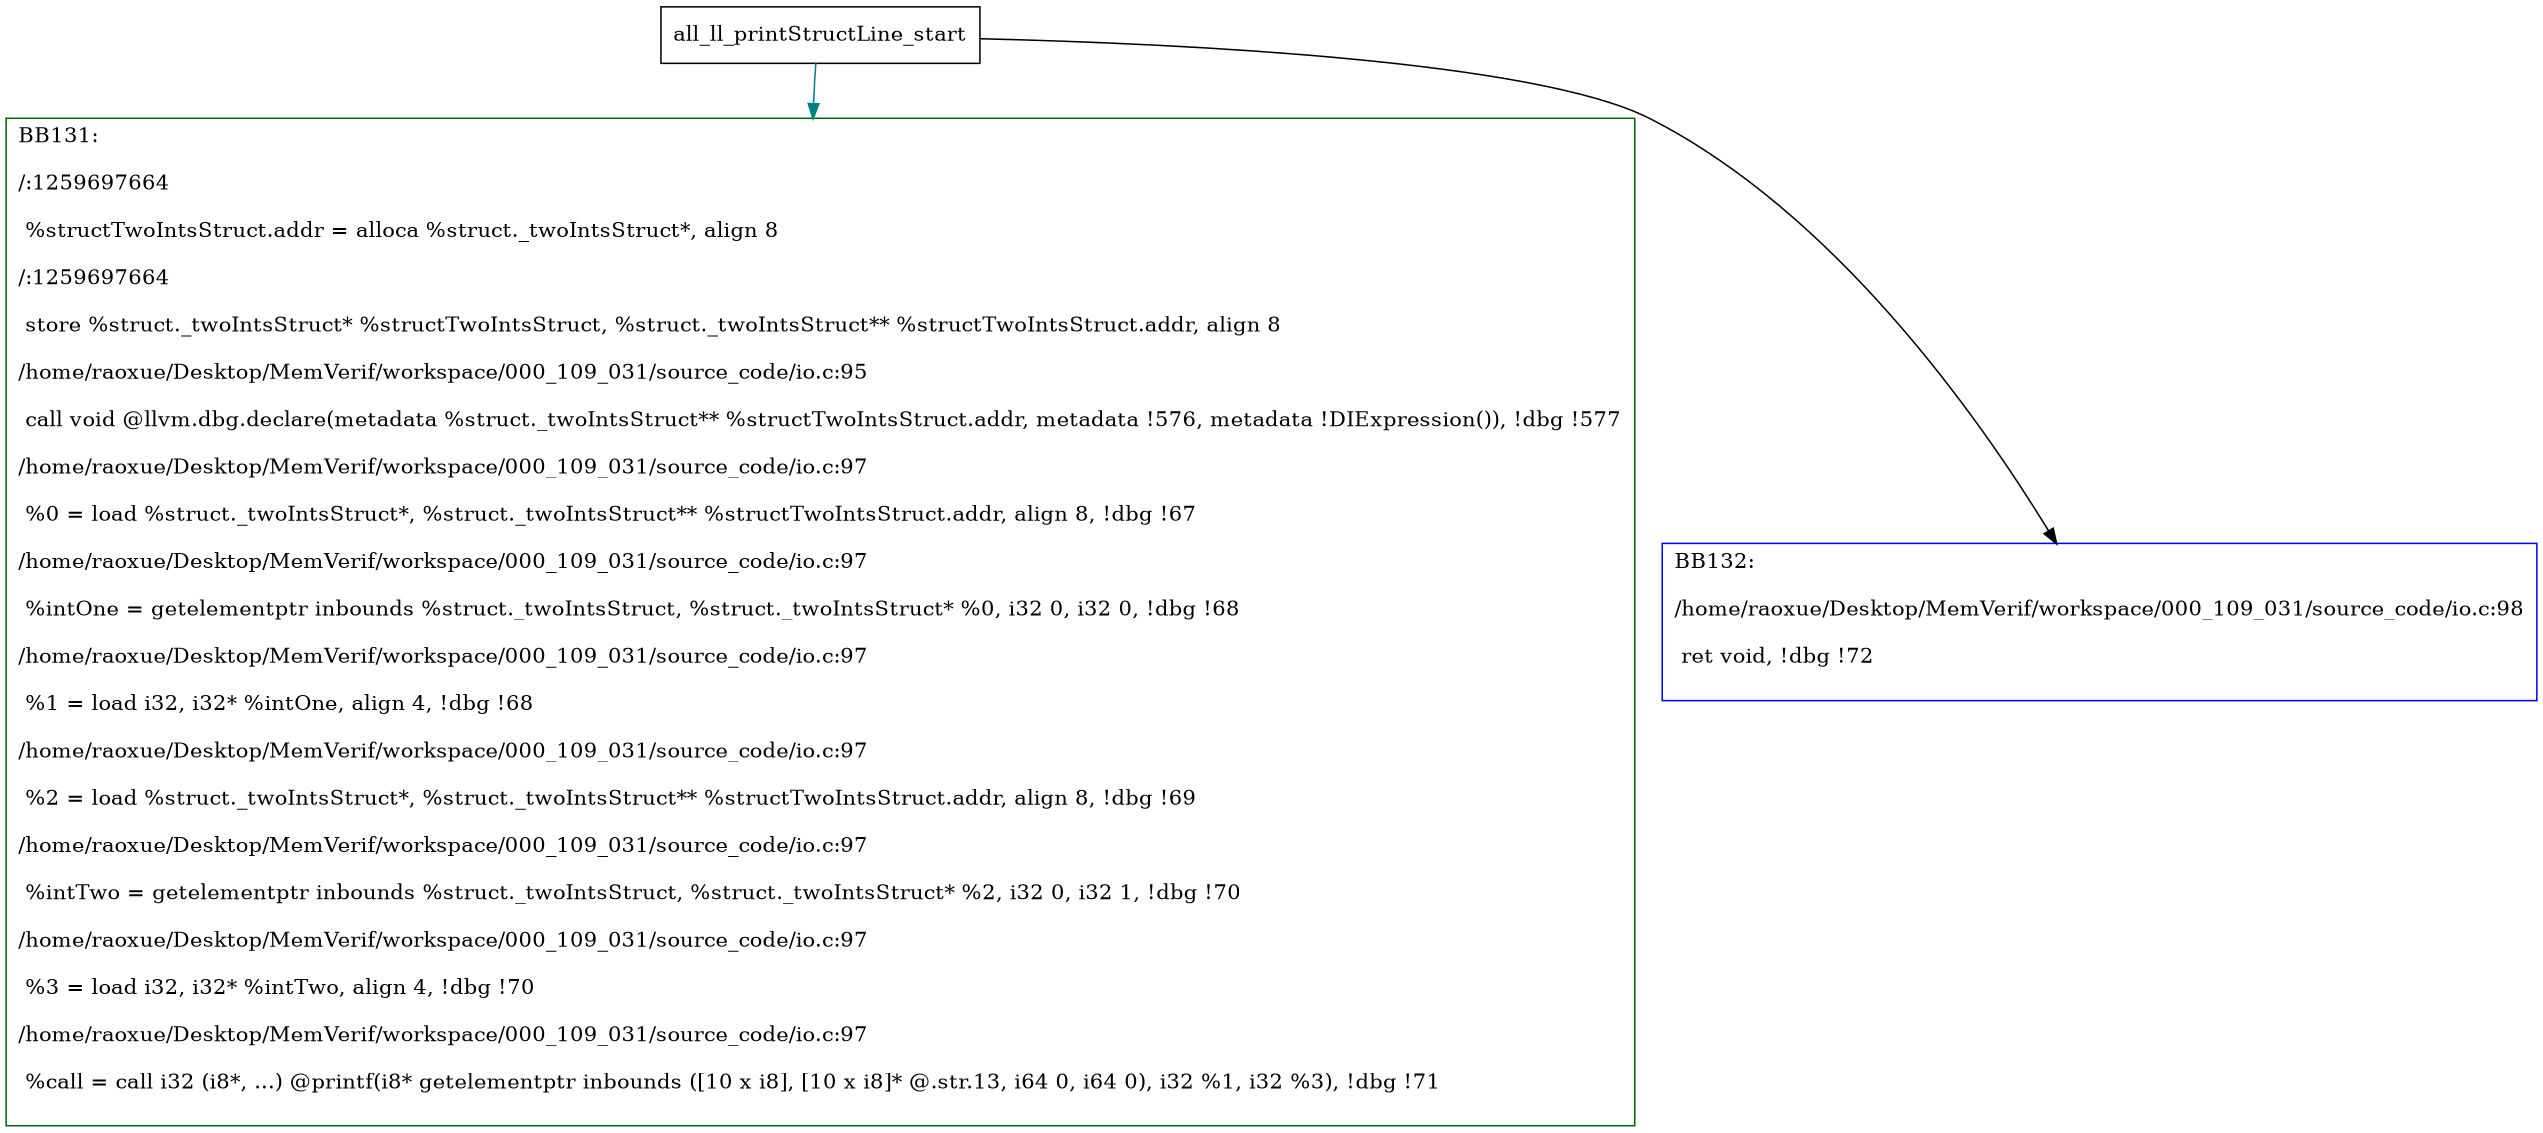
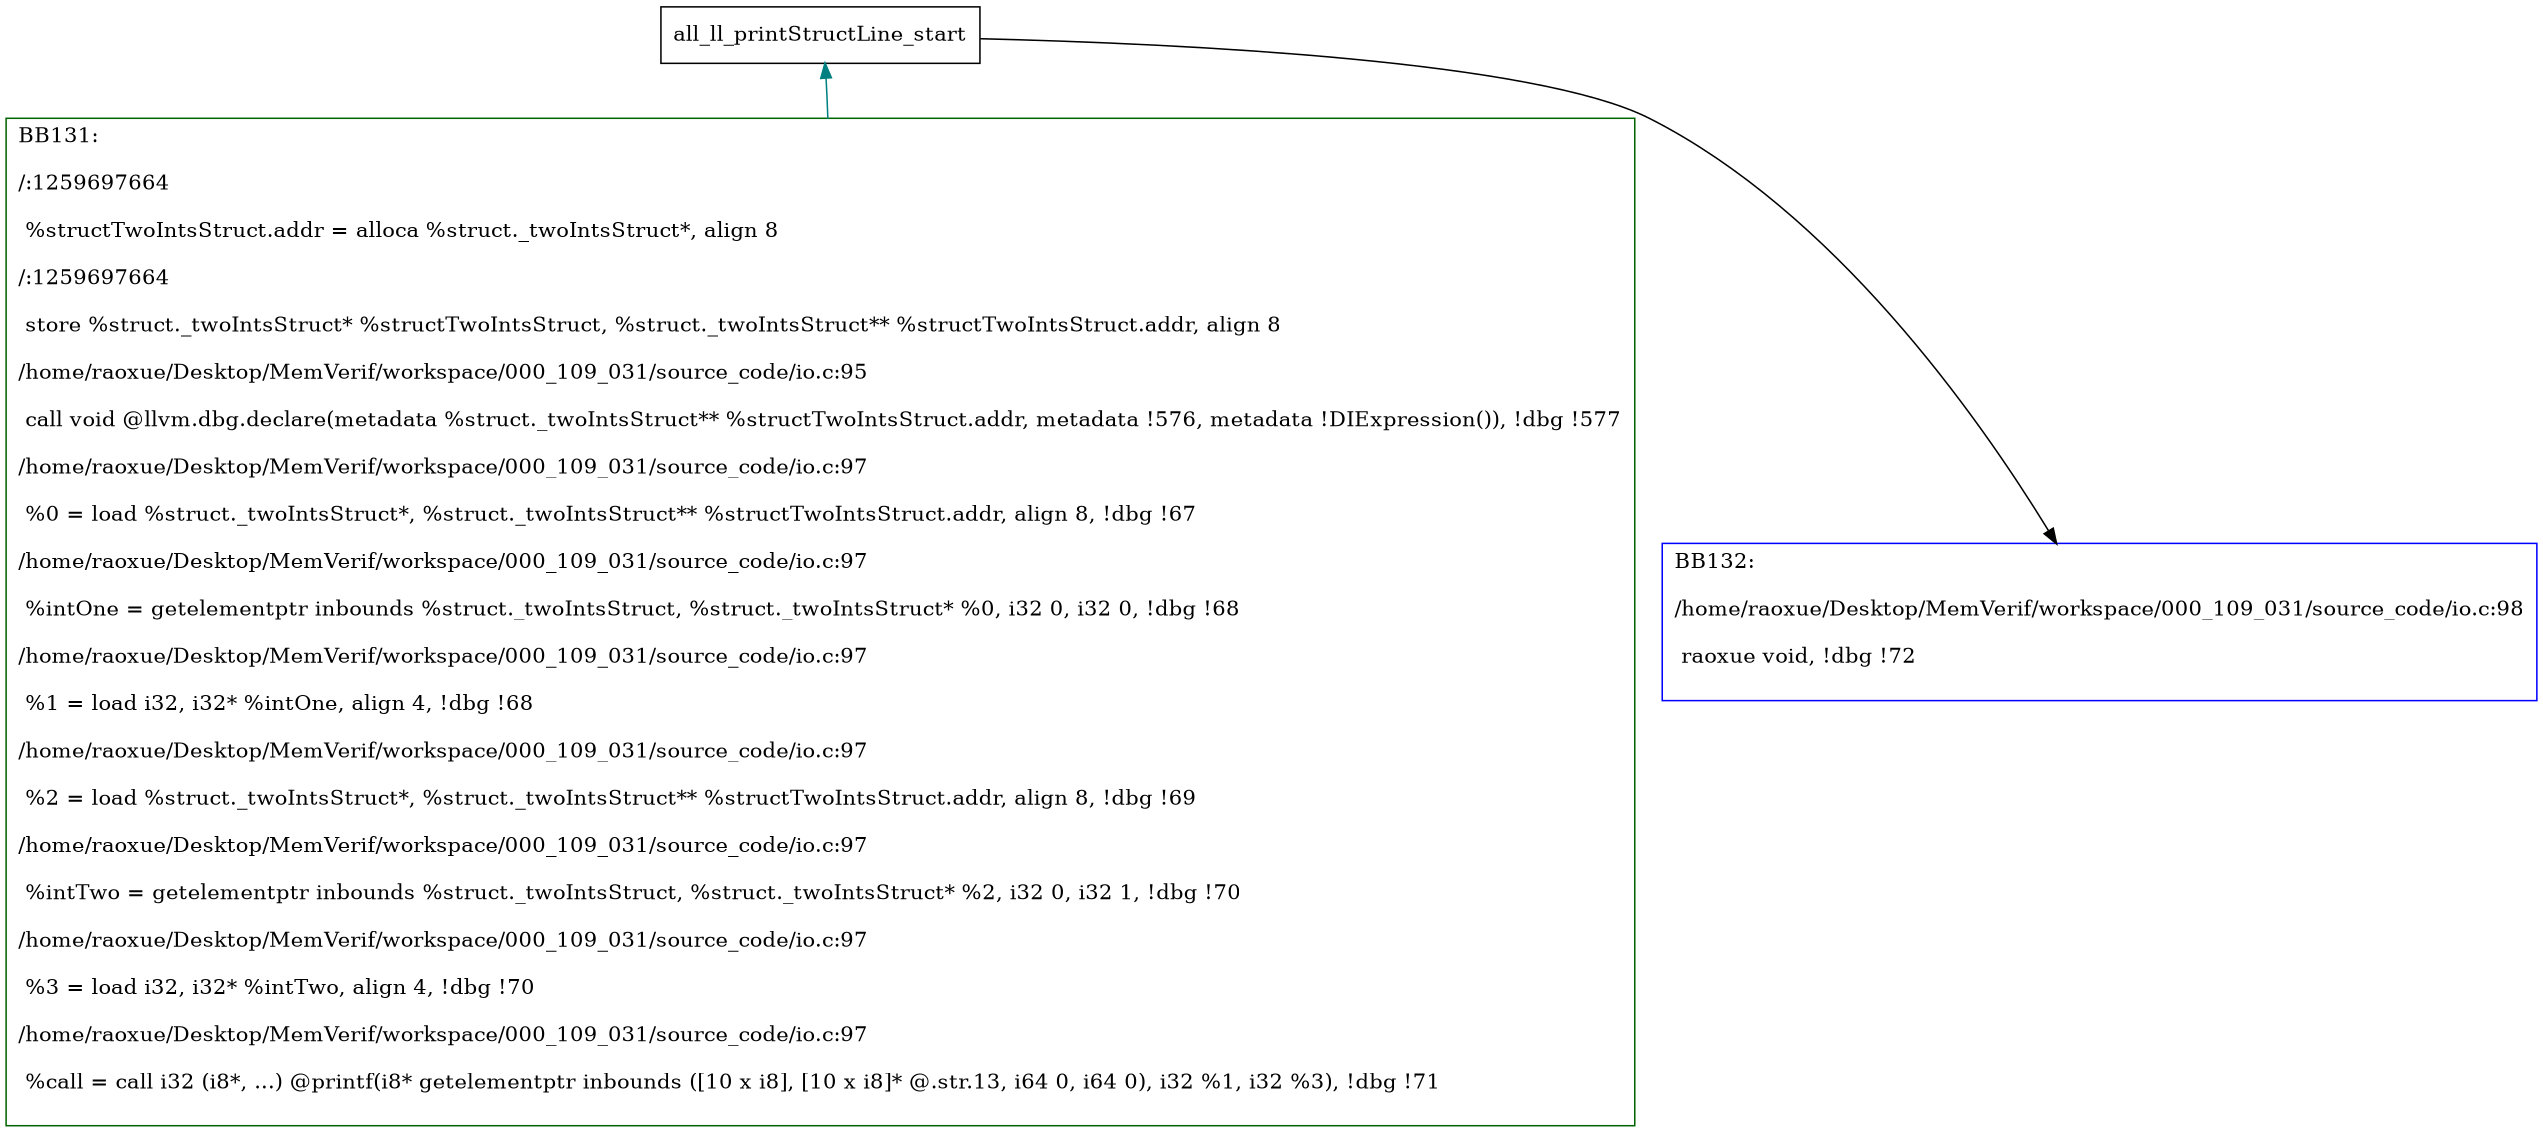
(815, 83) -> (827, 99)
(1774, 656) -> (1796, 656)
